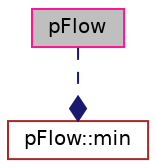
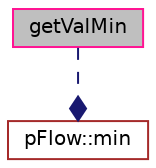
(78, 28) -> (78, 28)
